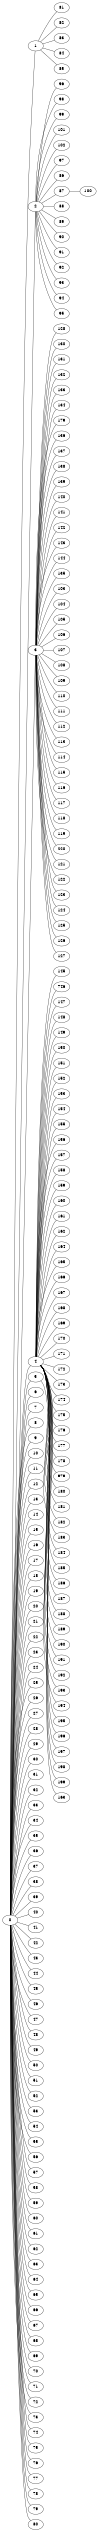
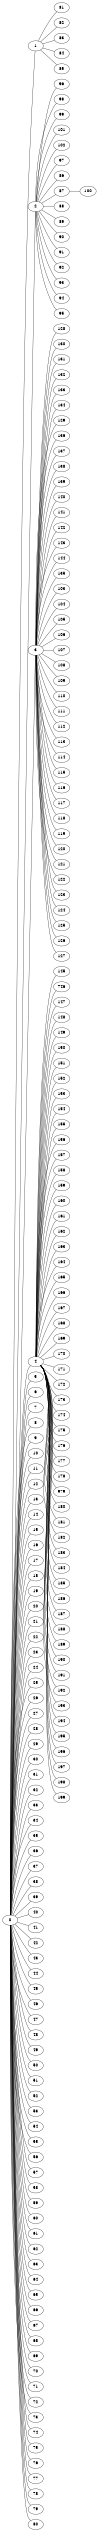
(62, 421) -> (62, 421)
(62, 849) -> (62, 849)
(48, 1587) -> (45, 1284)
